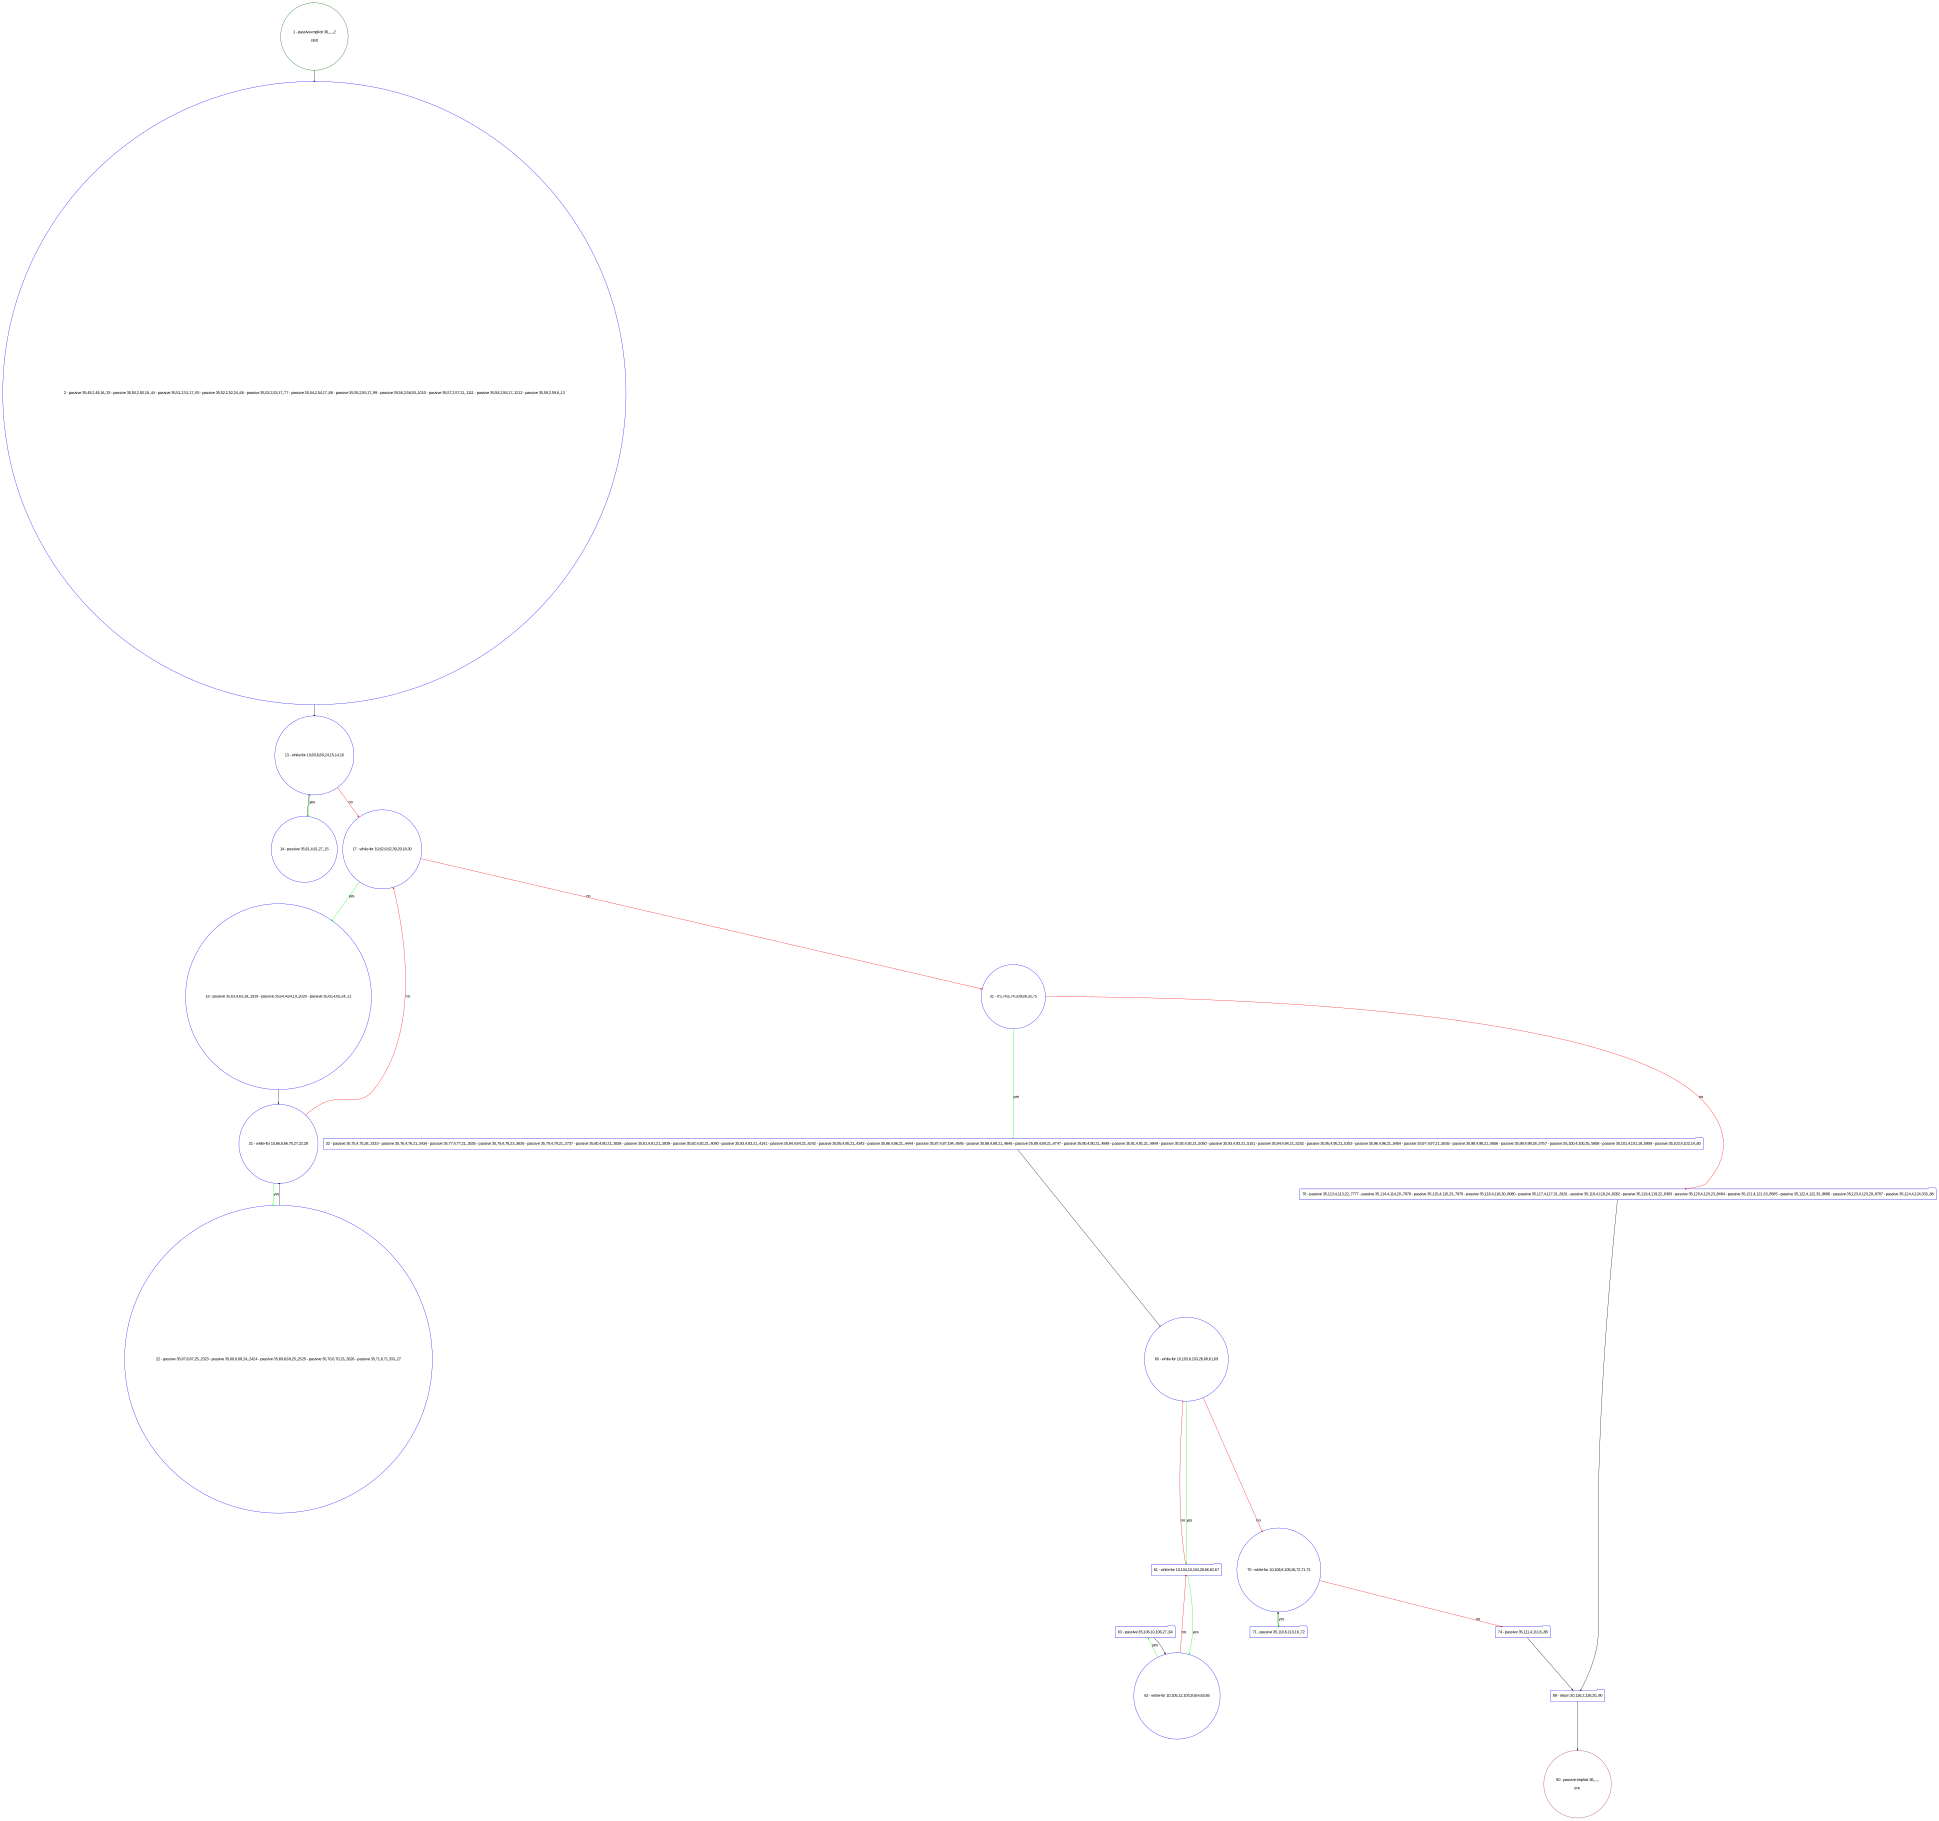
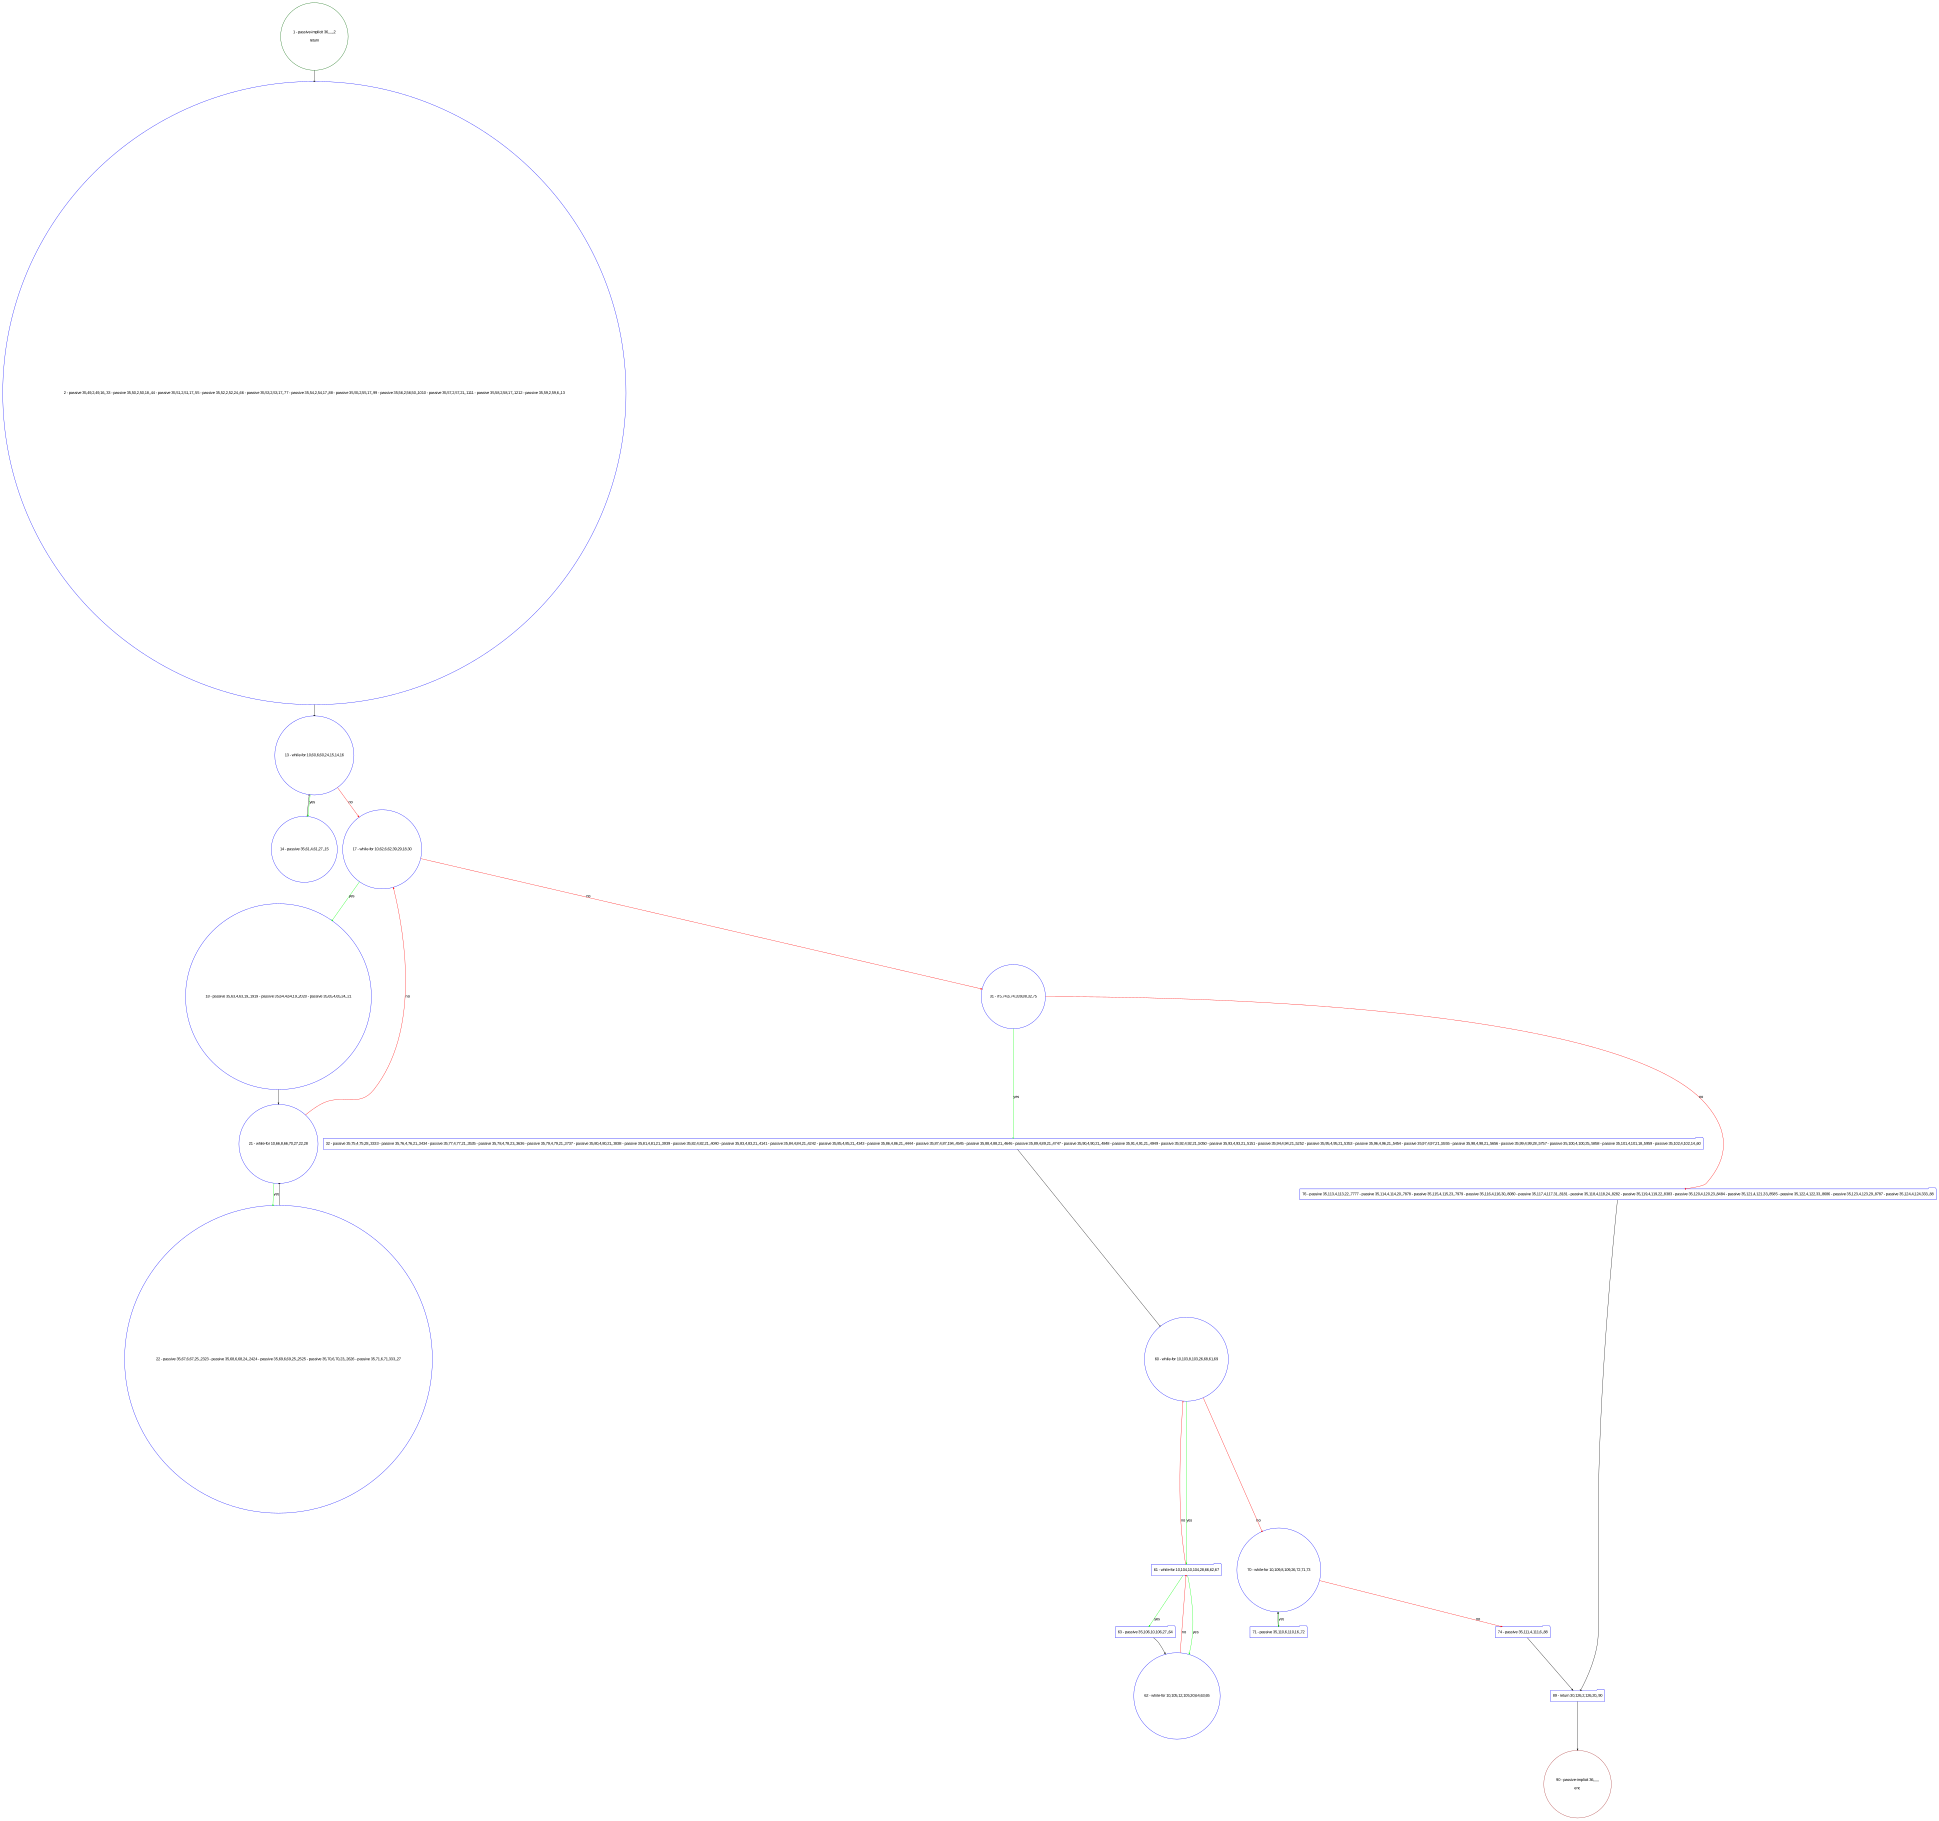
(314, 36) -> (314, 36)
(1153, 1648) -> (1166, 1601)
